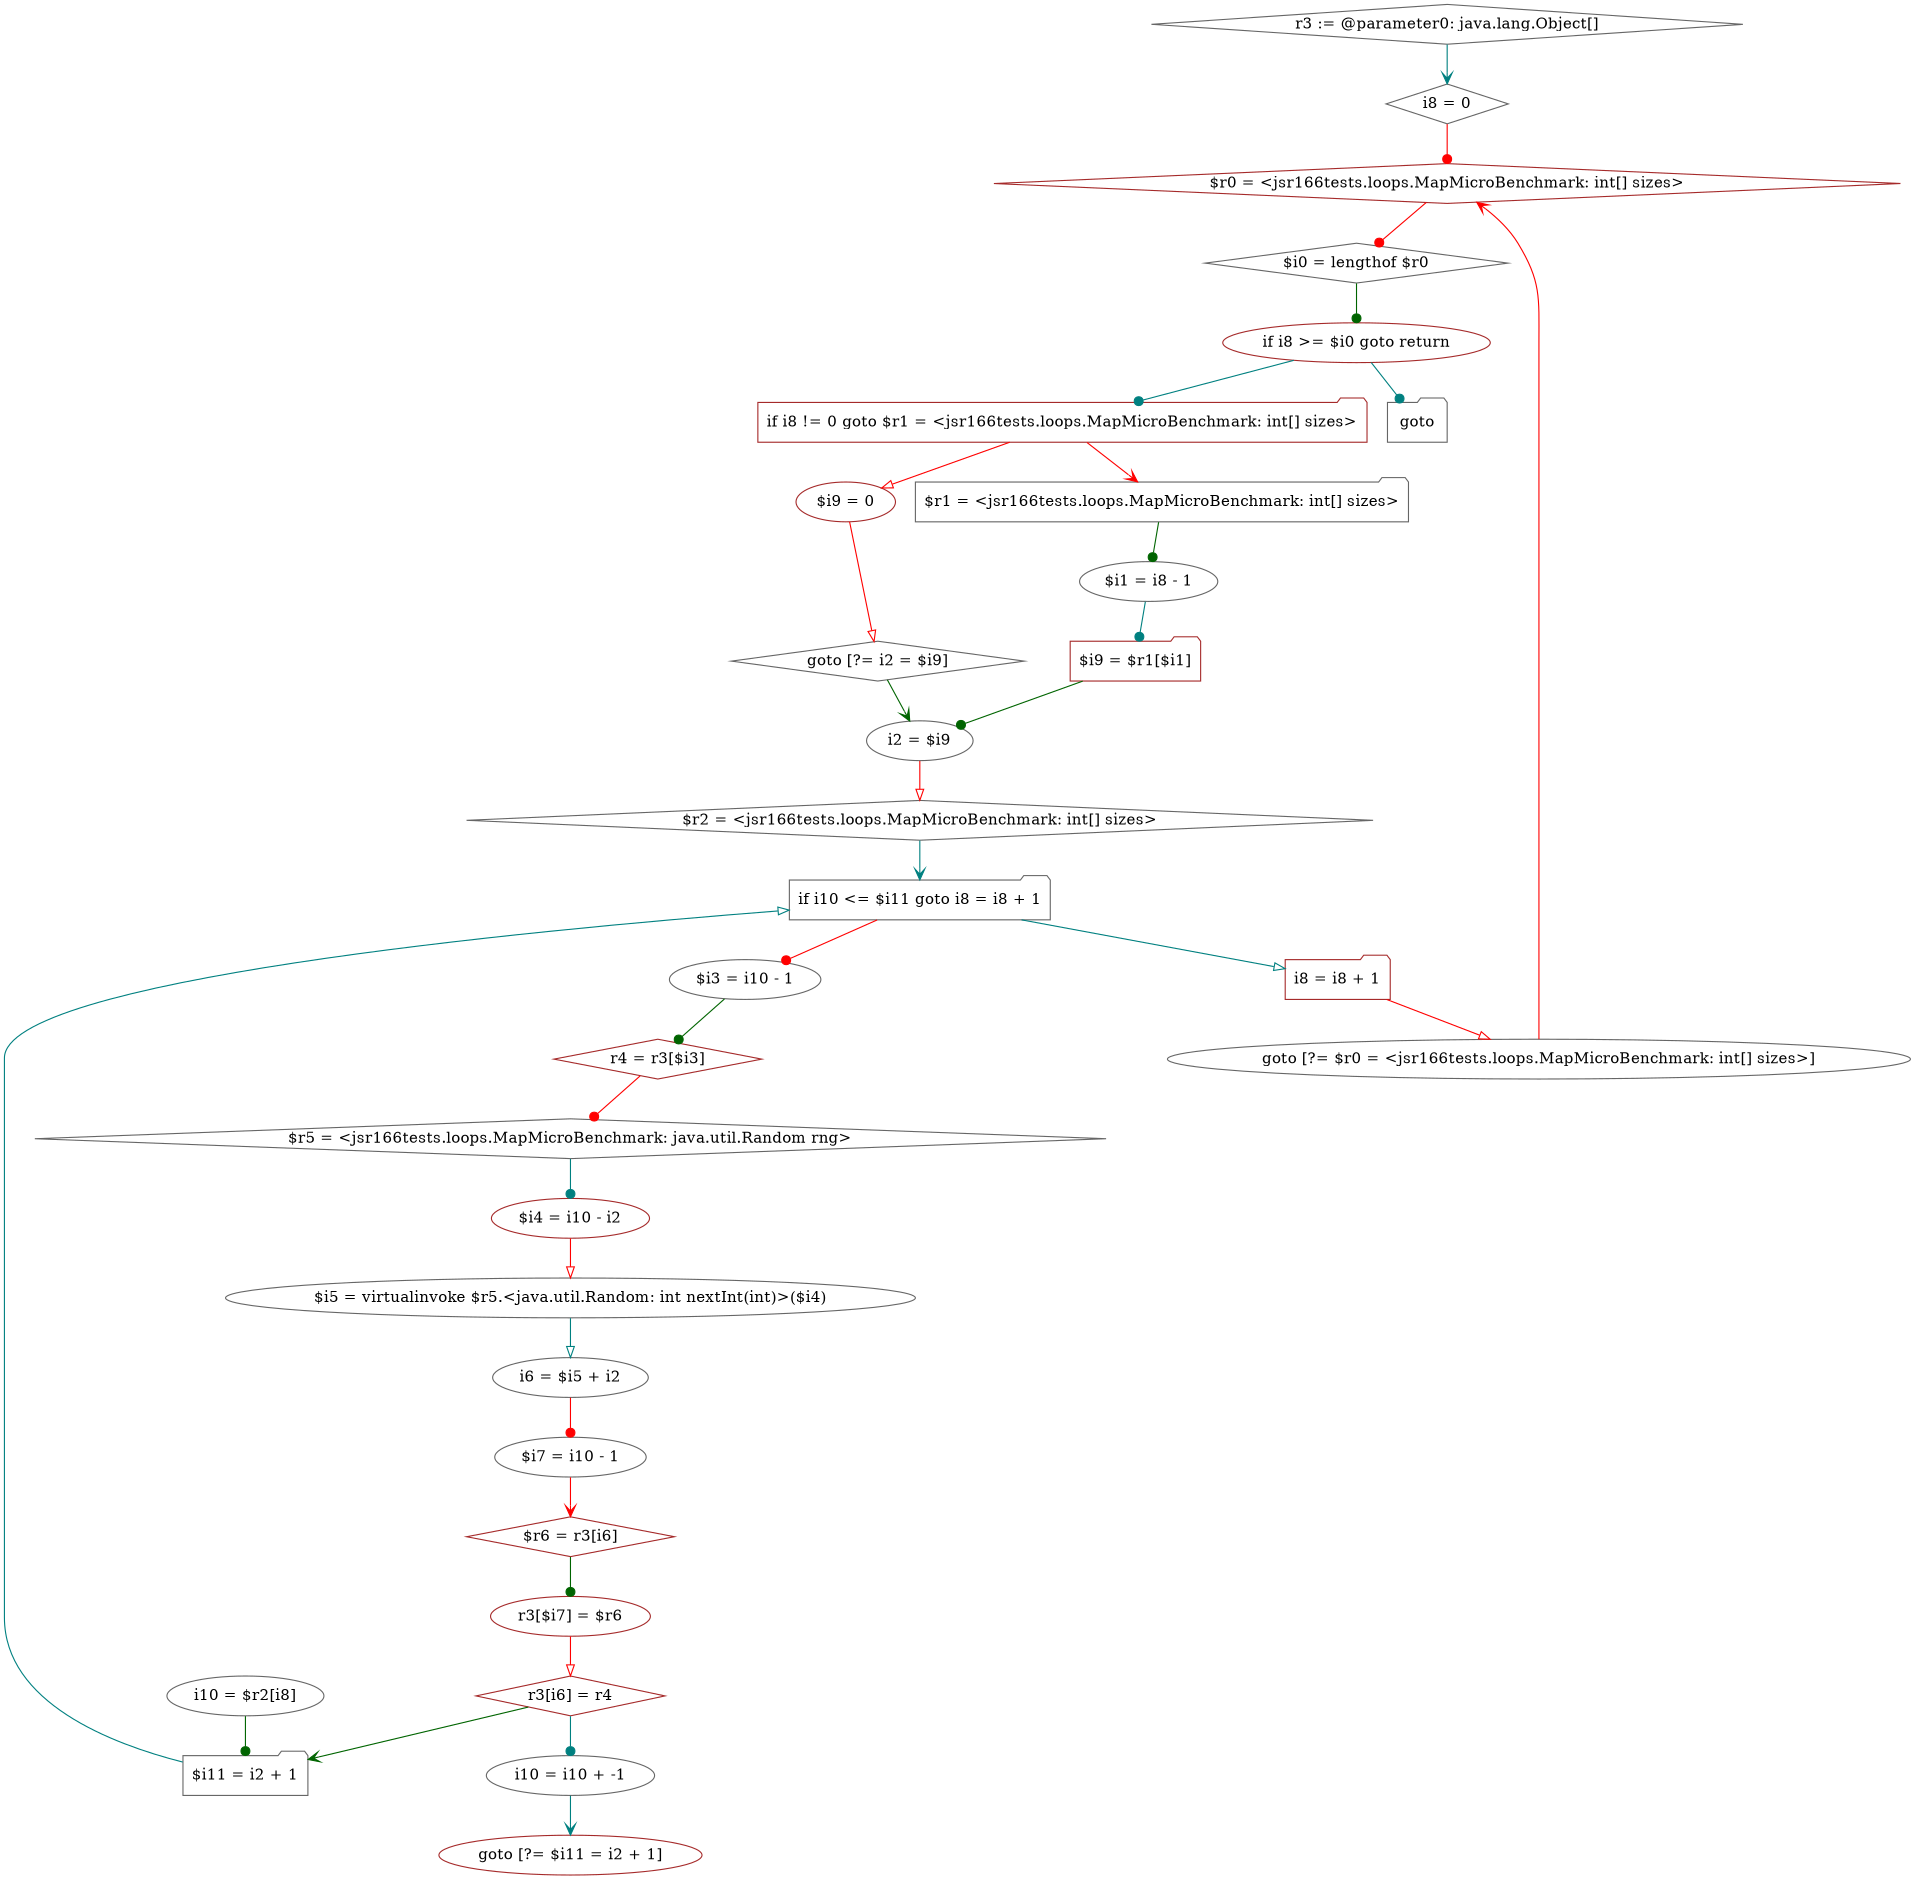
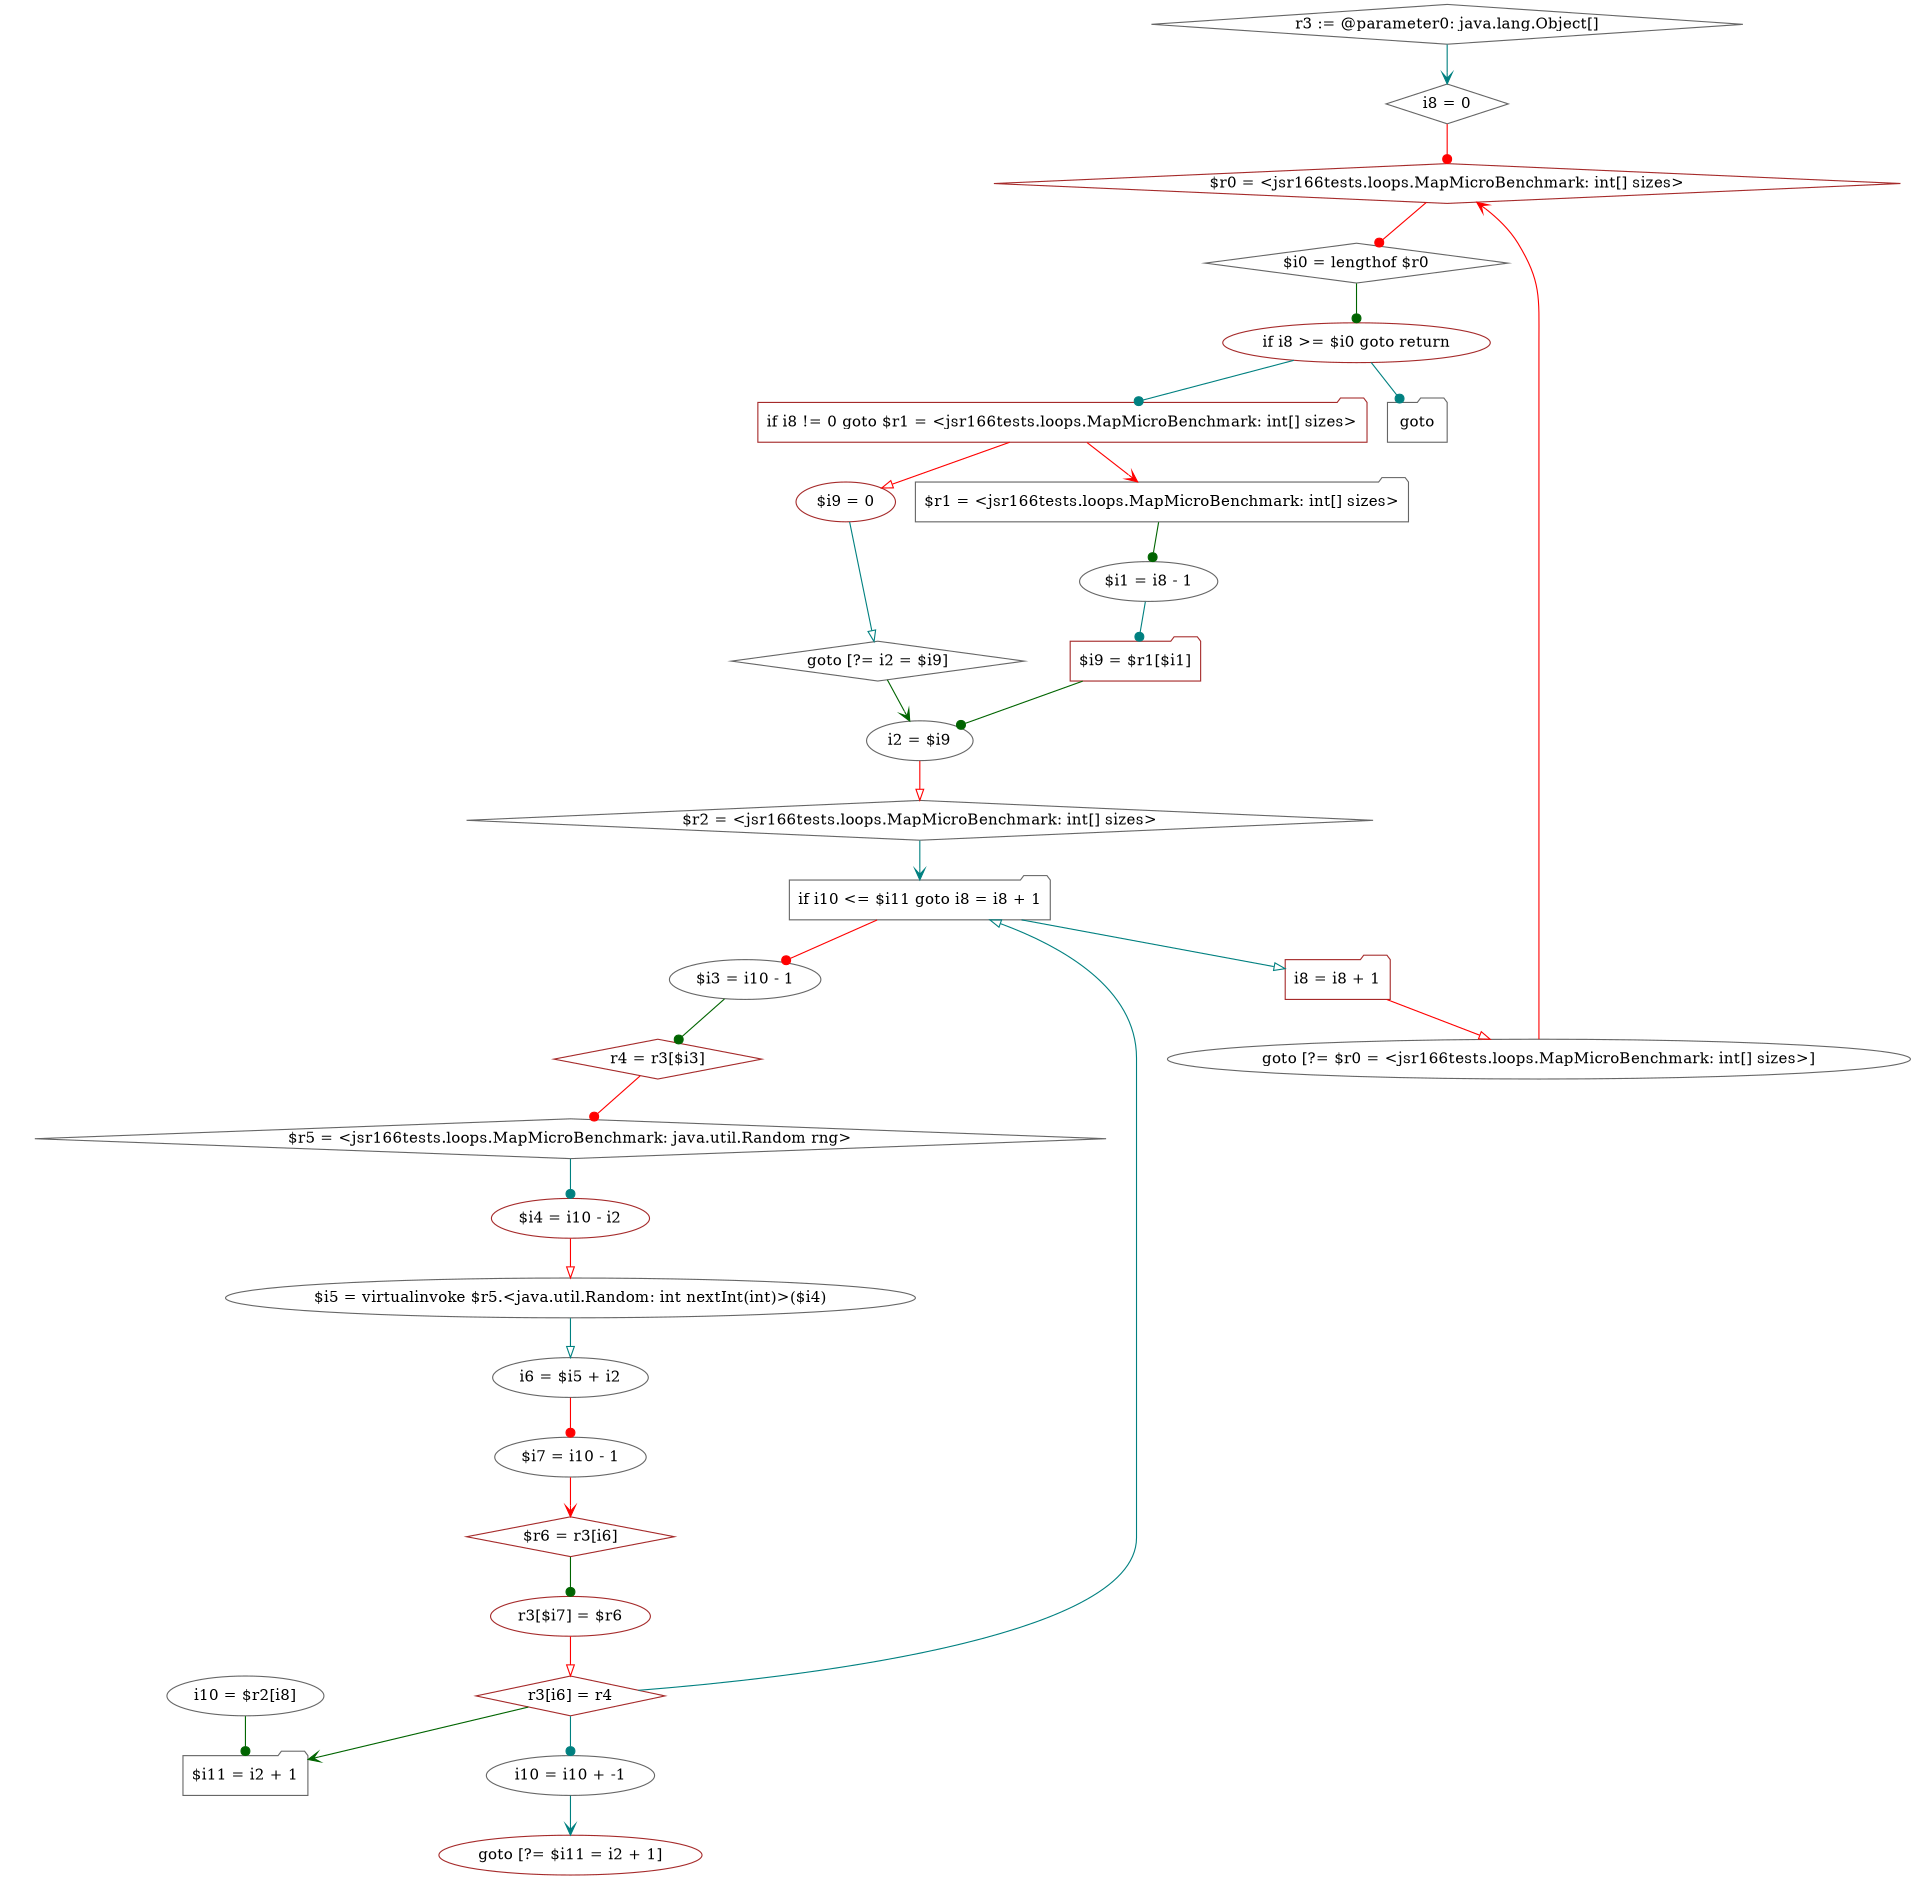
(861, 576) -> (861, 576)
(4, 1061) -> (1137, 1467)
